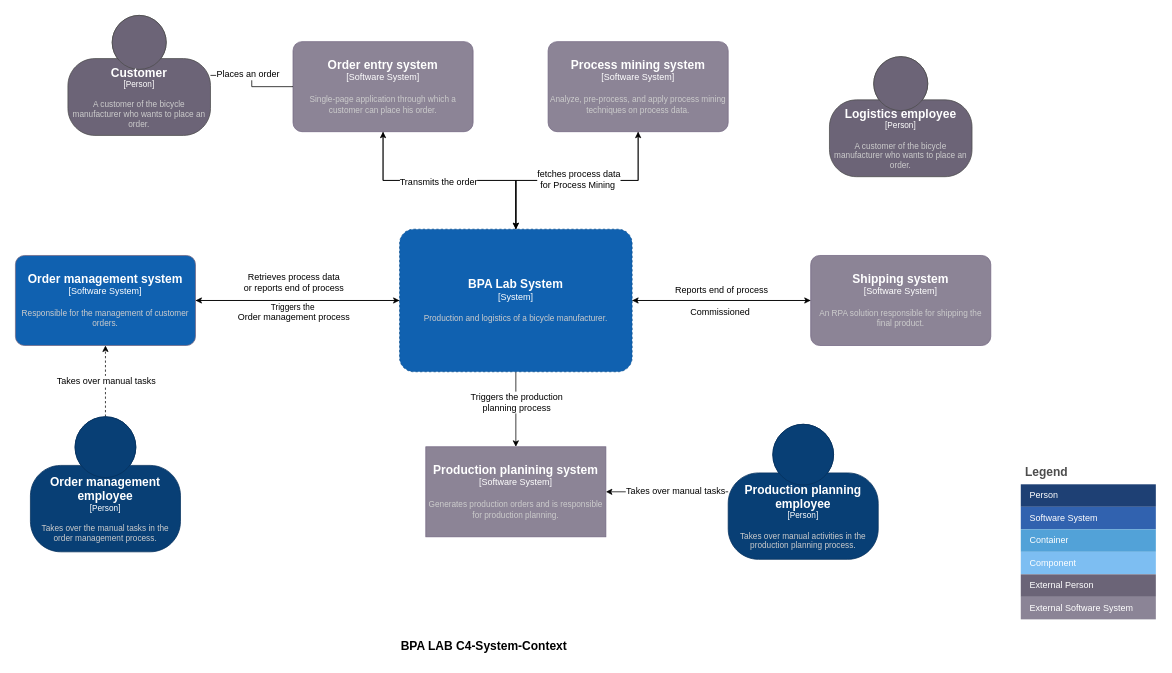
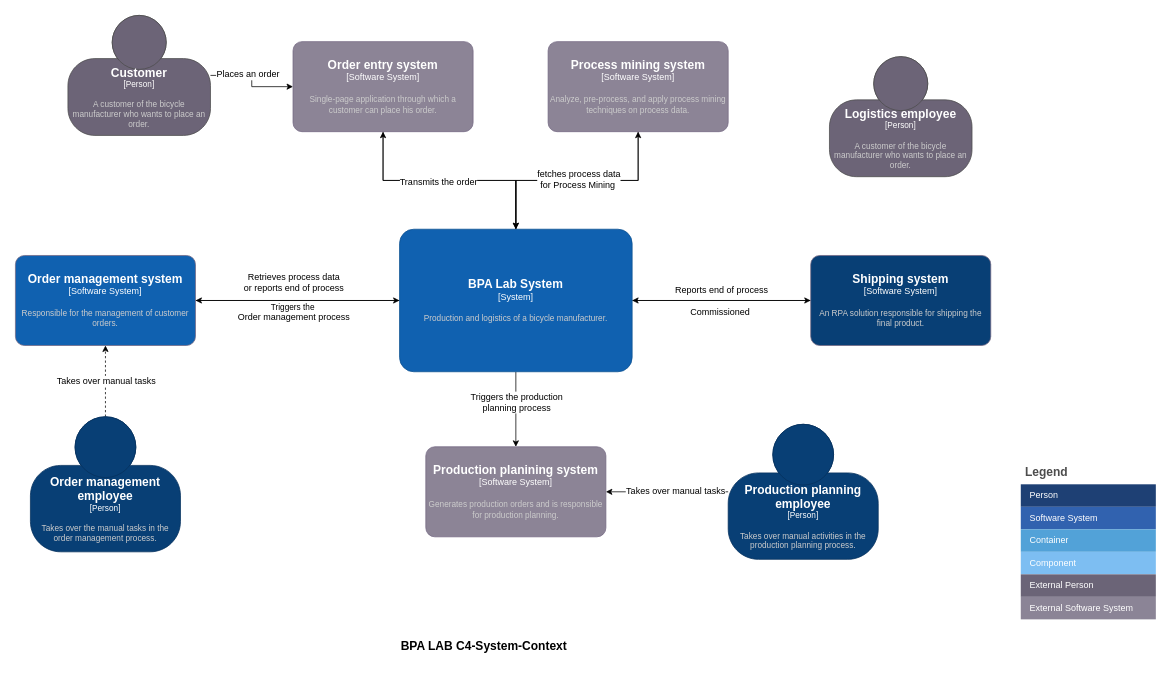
(288, 87) -> (286, 87)
(516, 300) -> (516, 300)
(900, 300) -> (900, 300)
(516, 492) -> (516, 492)
